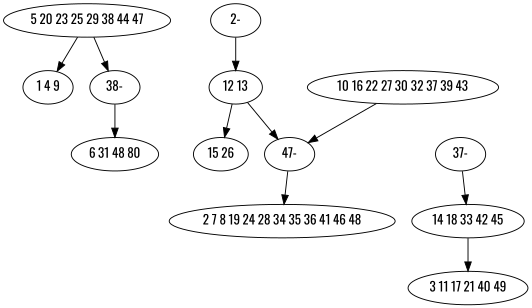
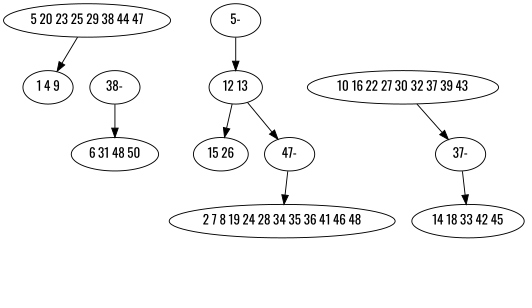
(236, 20) -> (236, 20)
(99, 50) -> none
(346, 121) -> (430, 118)
(115, 154) -> (115, 154)
(468, 288) -> none
